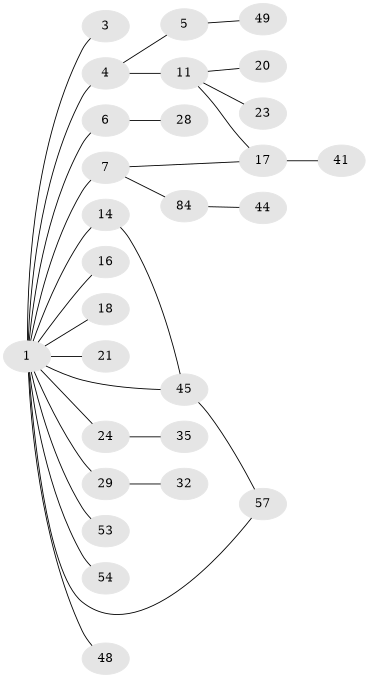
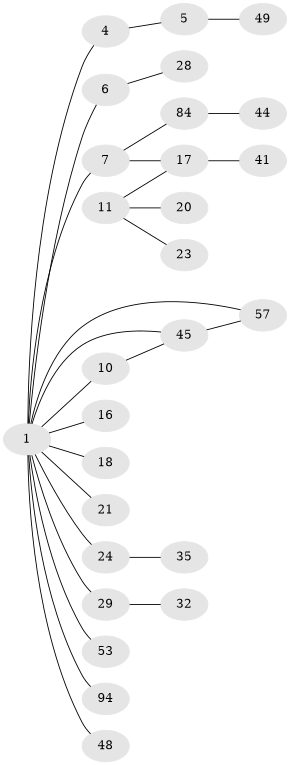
(106, 26) -> none
(145, 73) -> none
(106, 215) -> (106, 369)
(106, 578) -> (106, 699)
